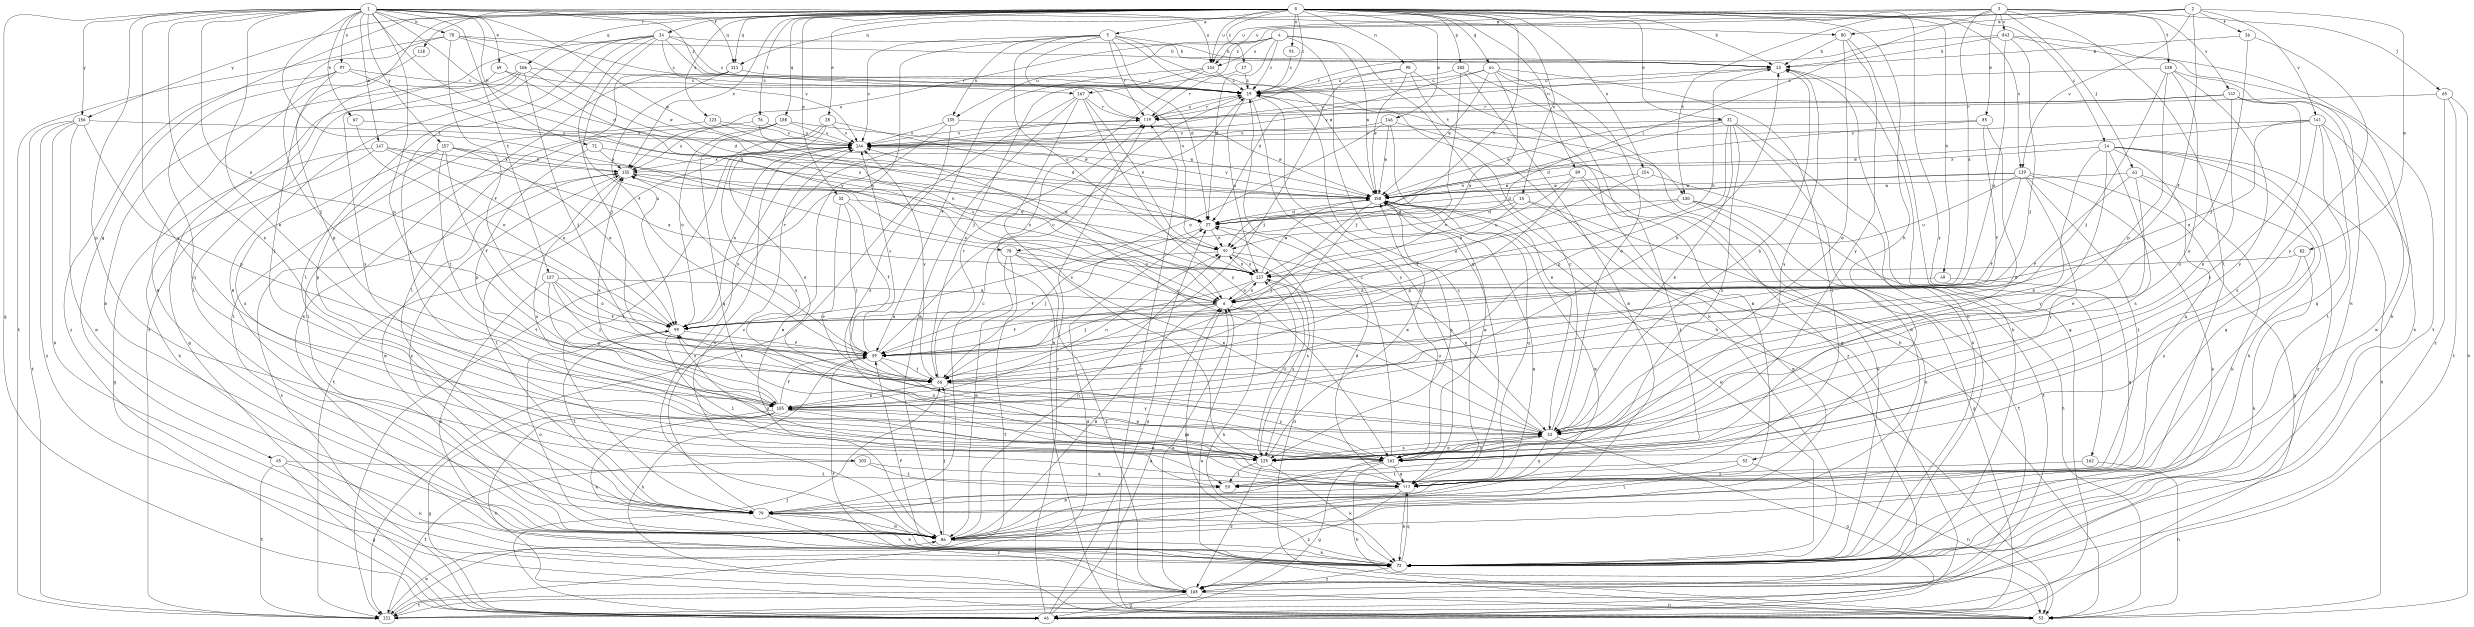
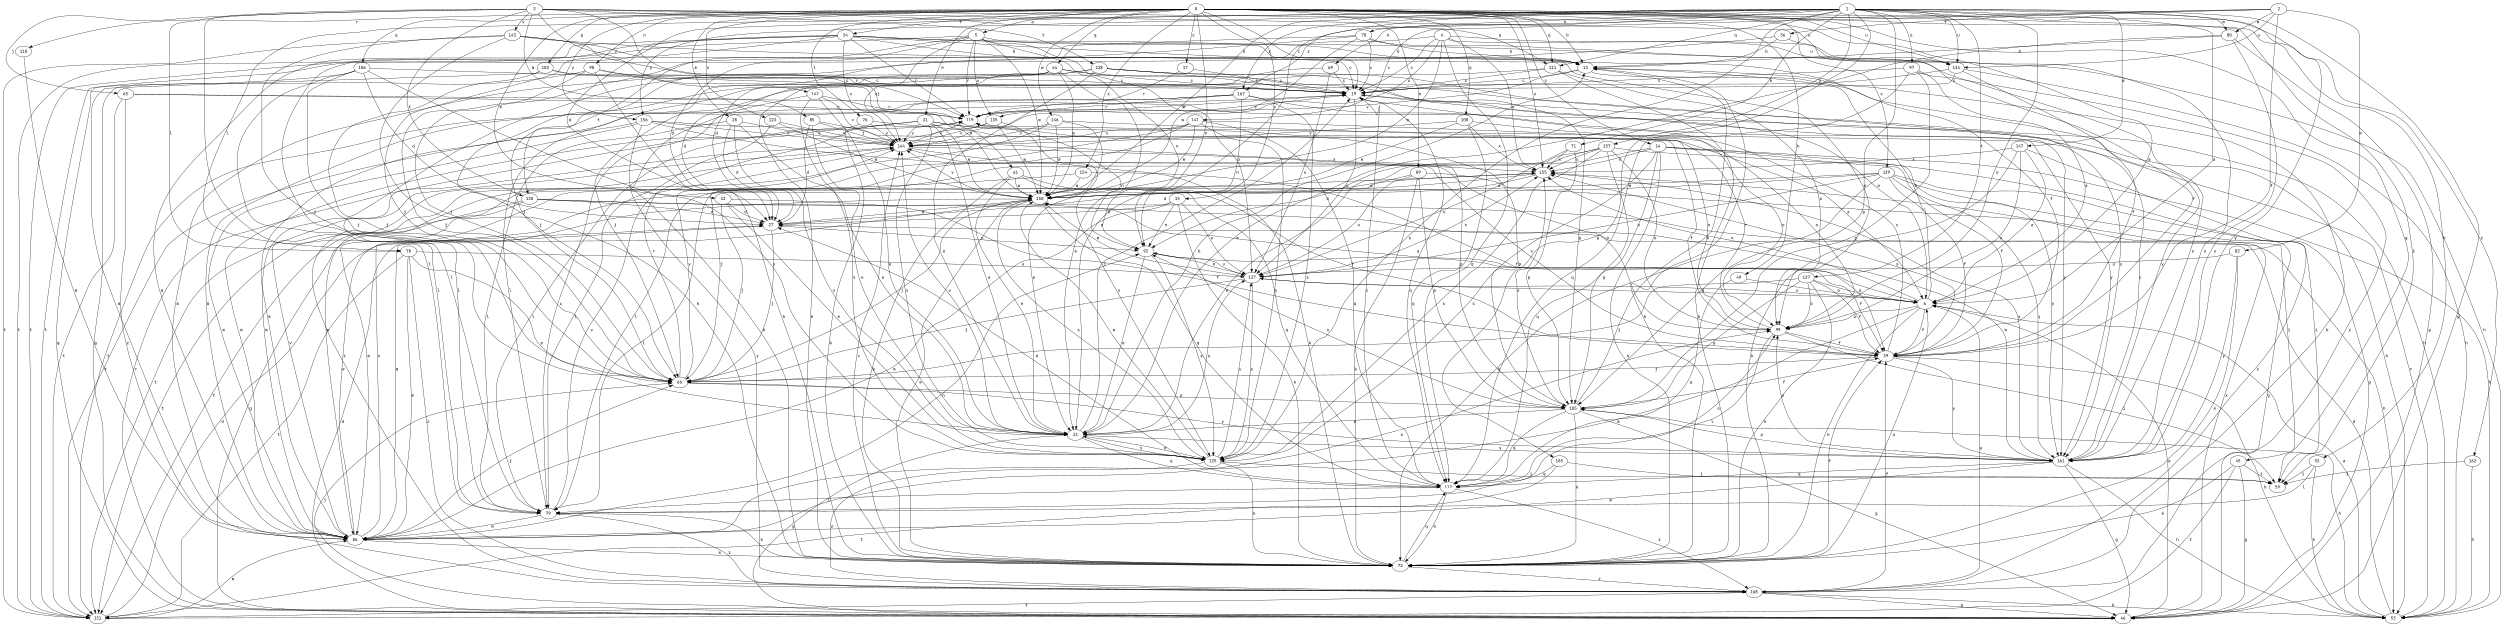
(2006, 35) -> (512, 35)
(1291, 52) -> none
(2093, 77) -> none
(355, 120) -> none
(1368, 133) -> (863, 133)
(842, 186) -> (1499, 186)
